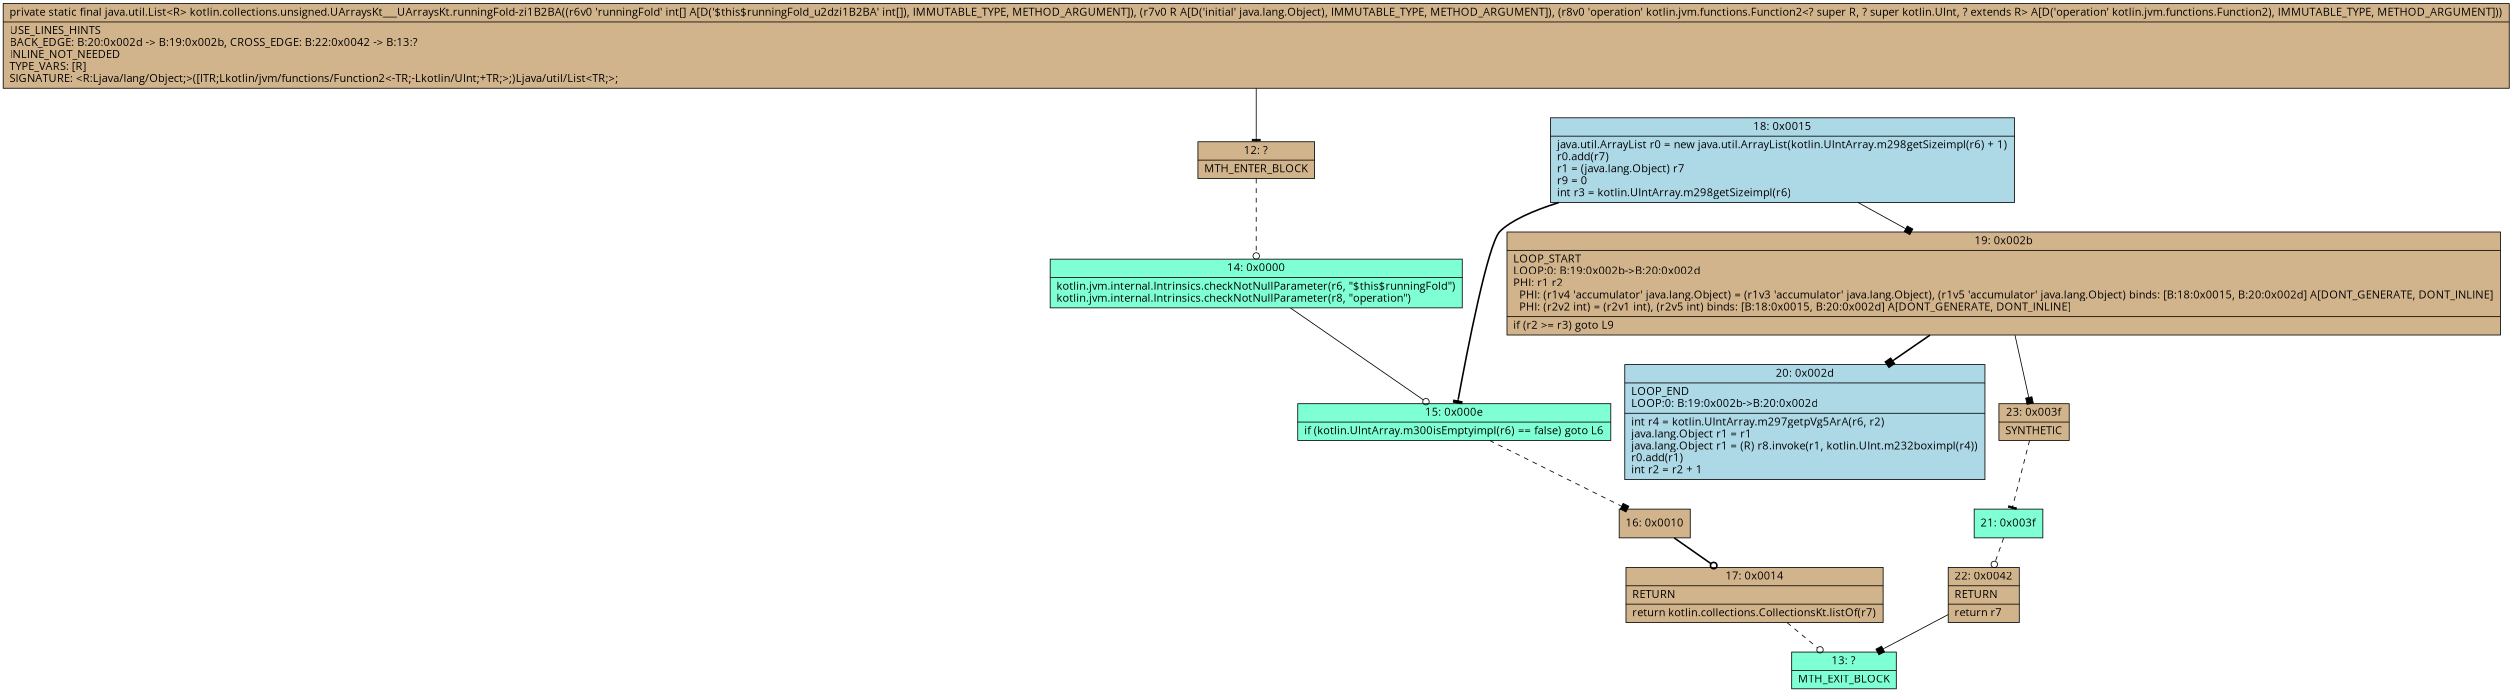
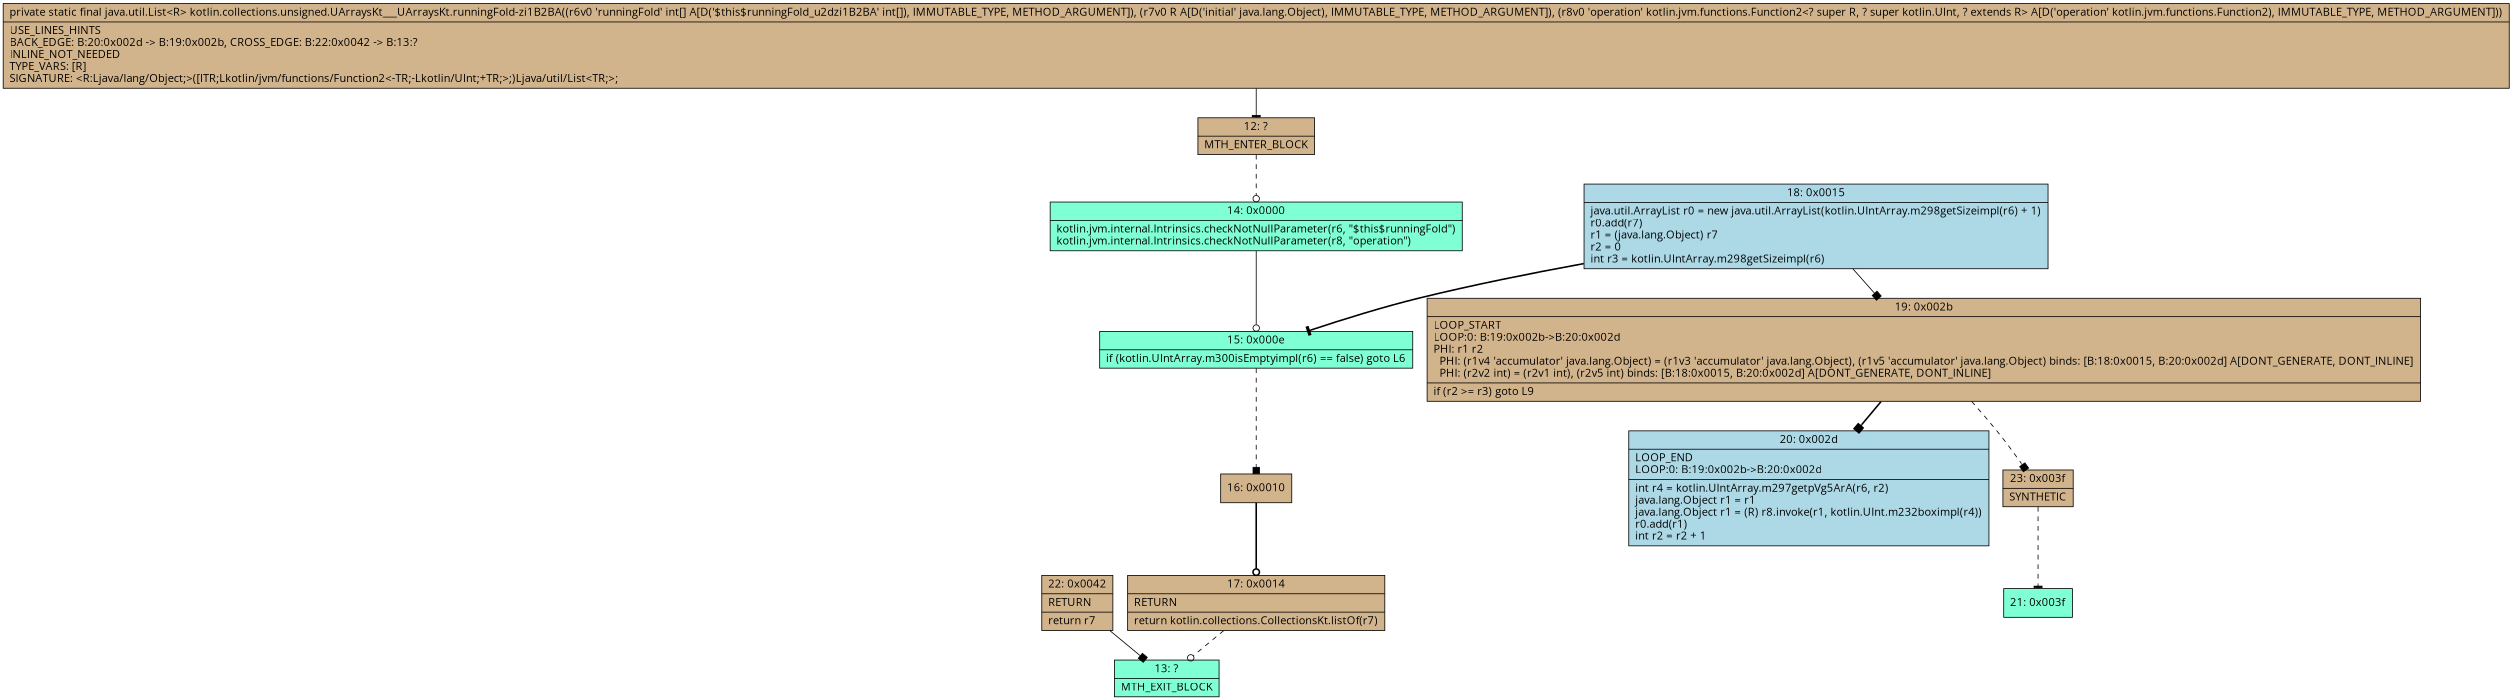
(1572, 181) -> (1606, 247)
(2022, 366) -> (1997, 432)
(2000, 550) -> none
